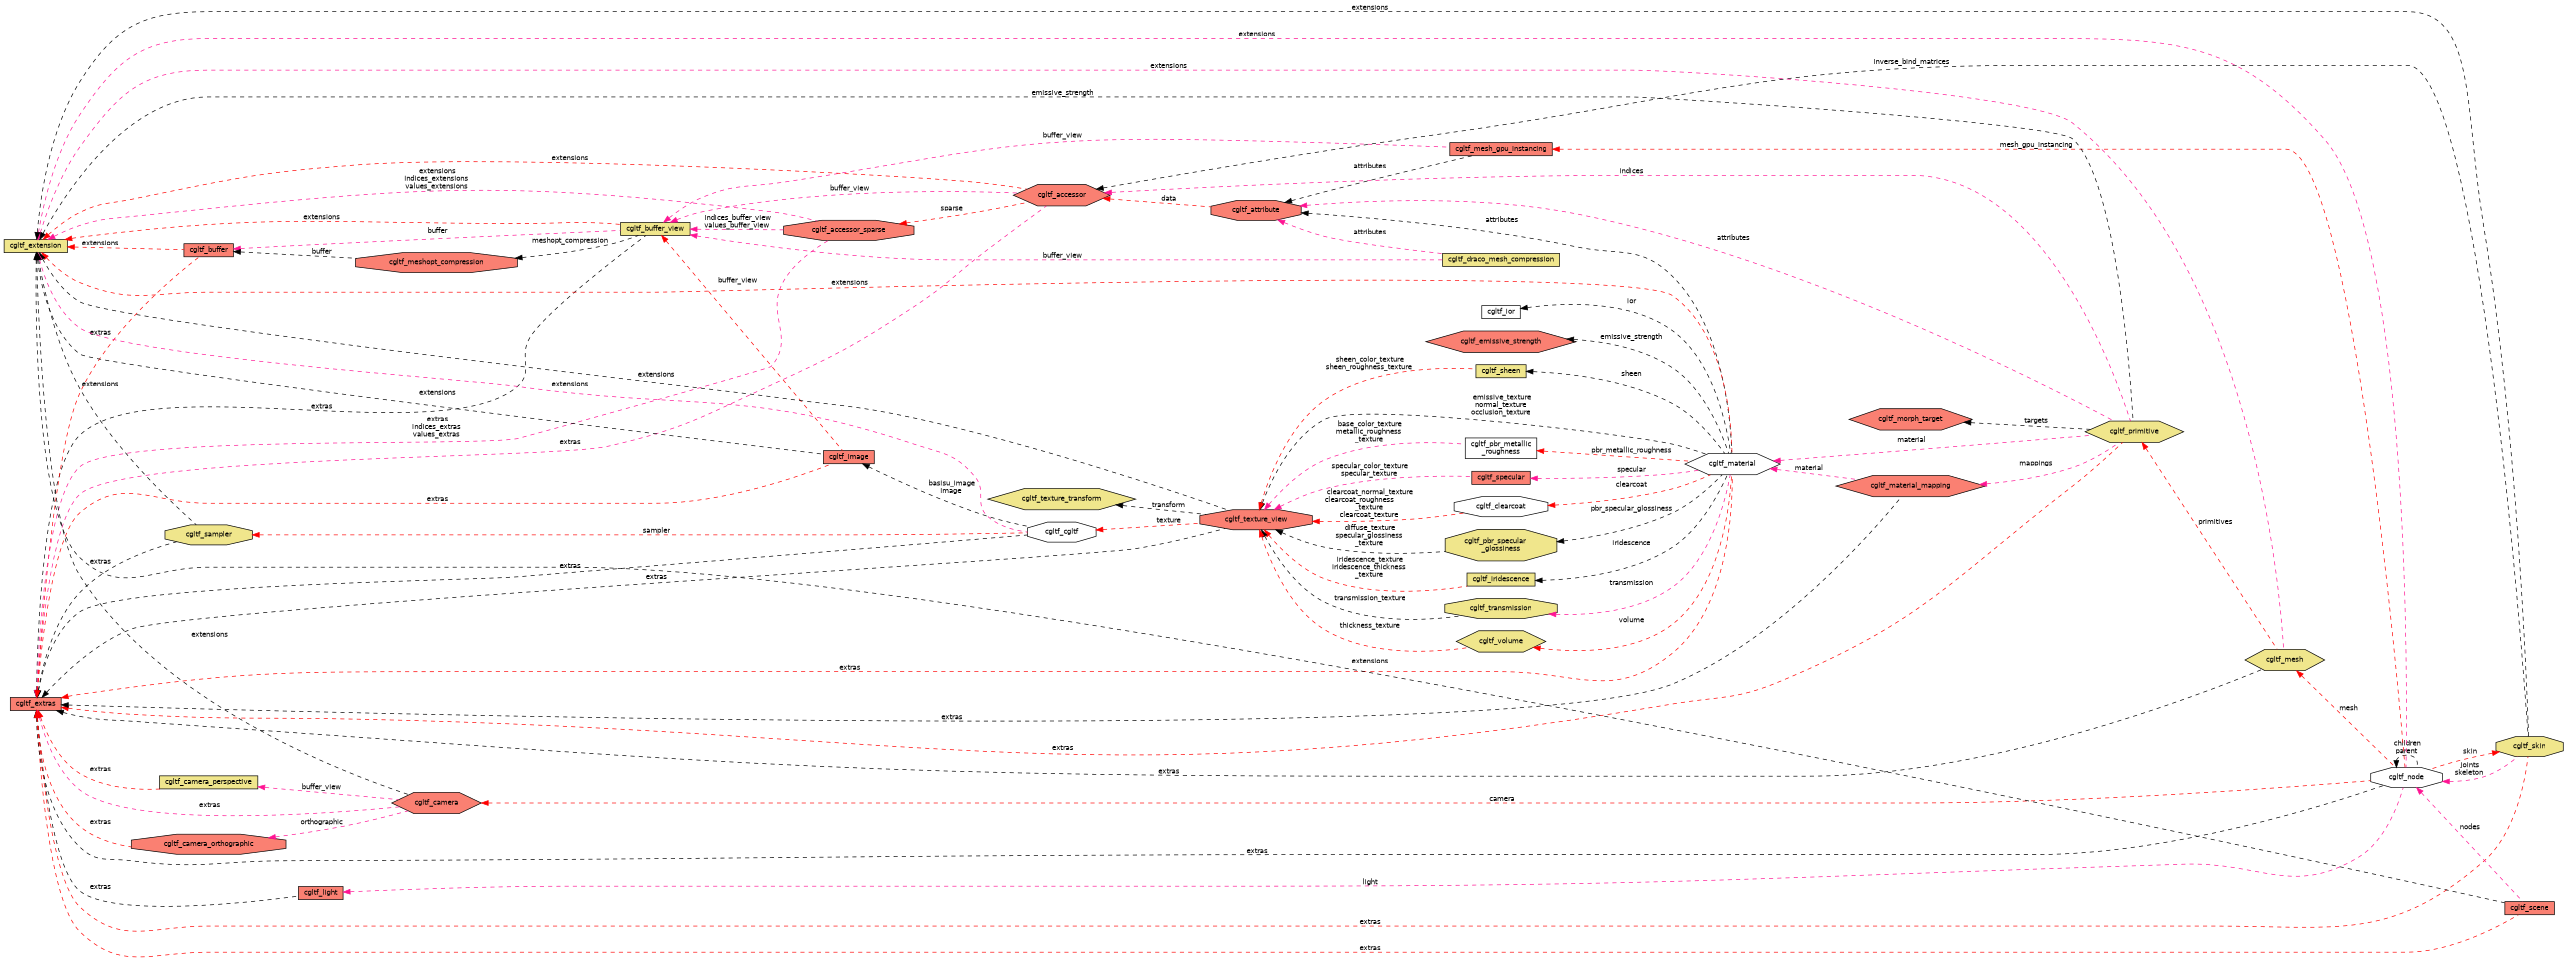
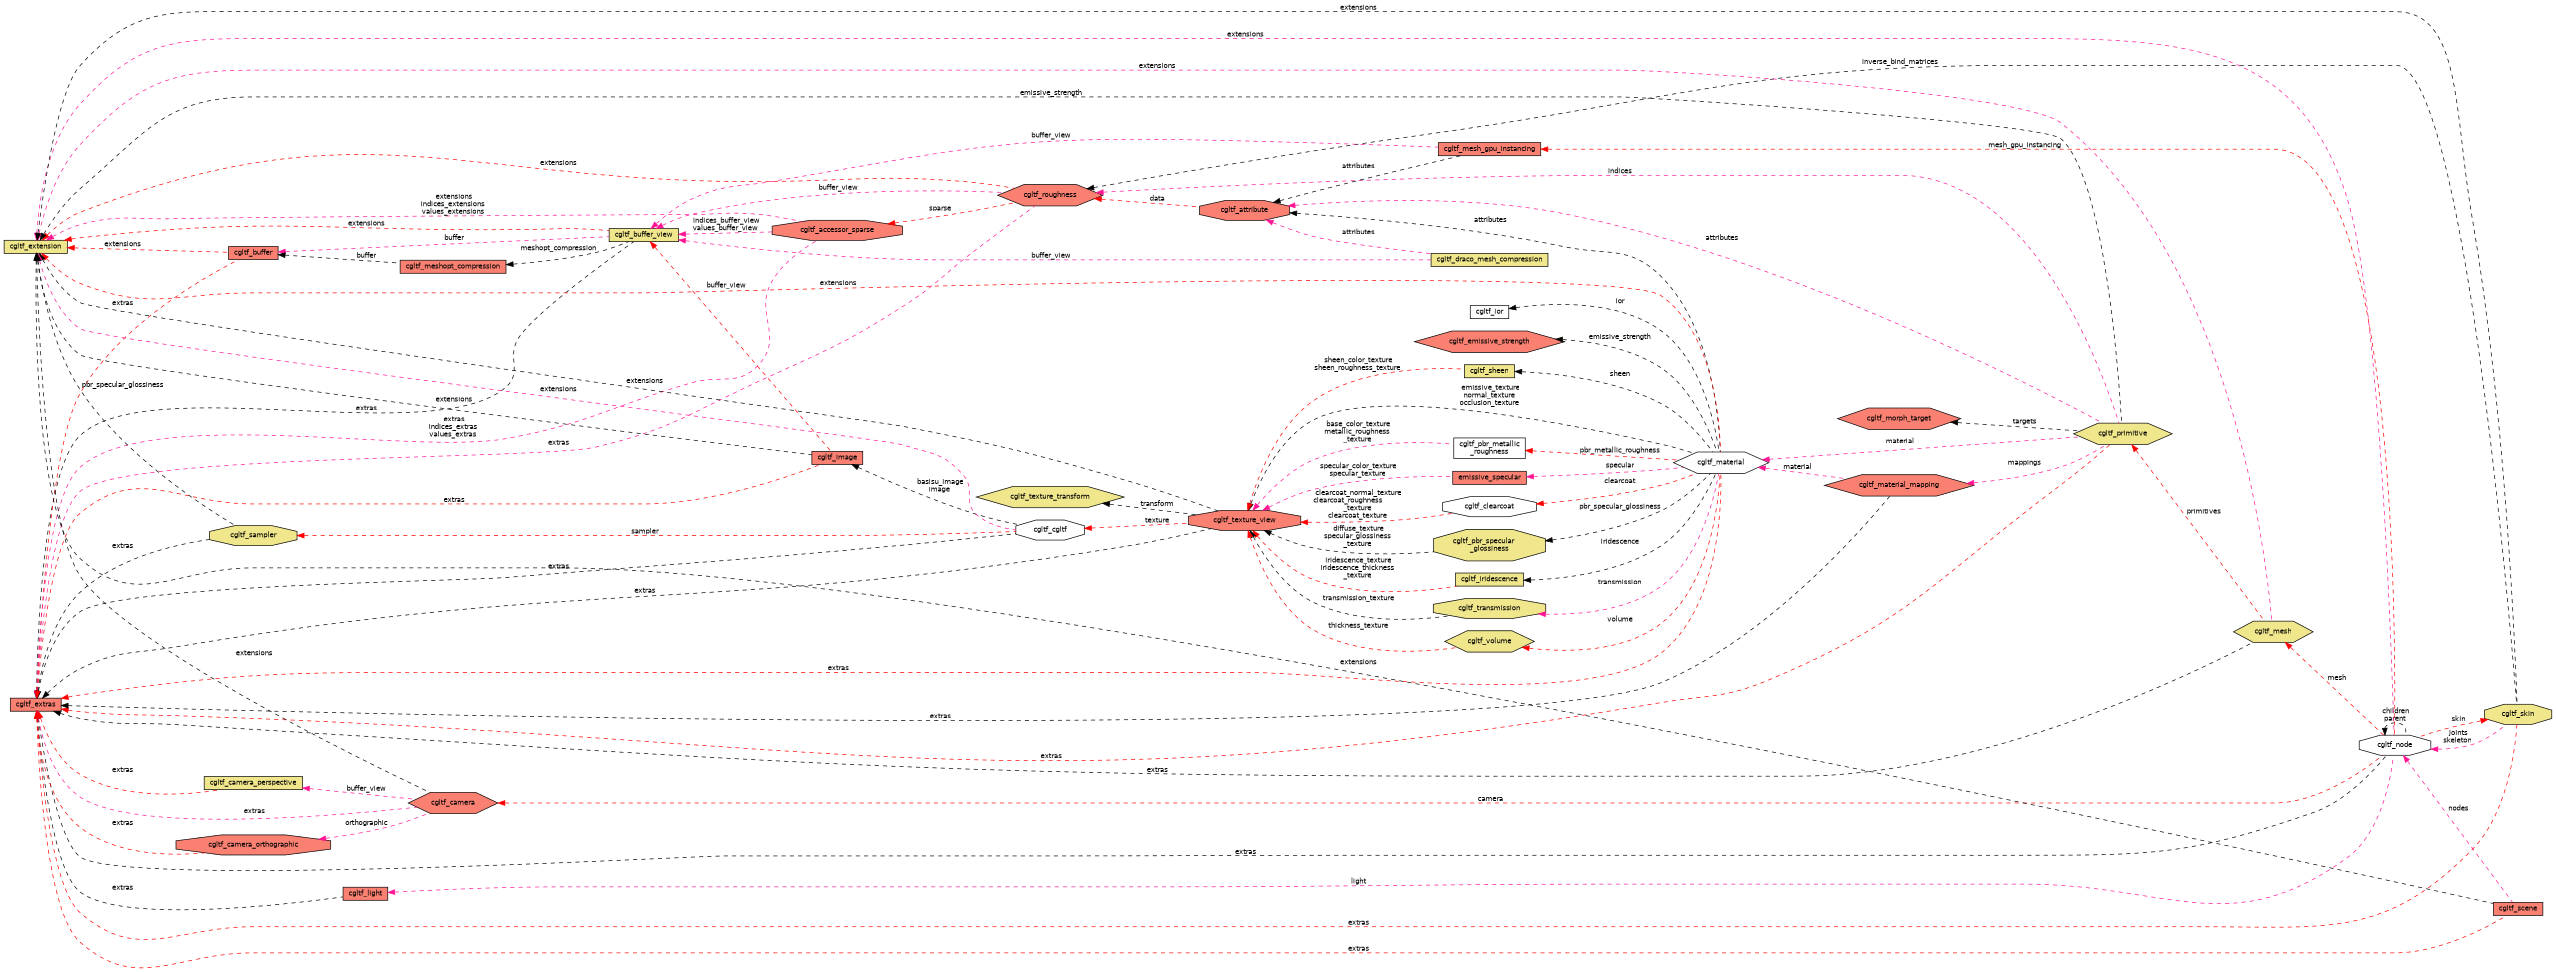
(1062, 195) -> (1050, 195)
(436, 263) -> (453, 267)
(99, 385) -> (122, 385)
(1501, 478) -> (1490, 478)
